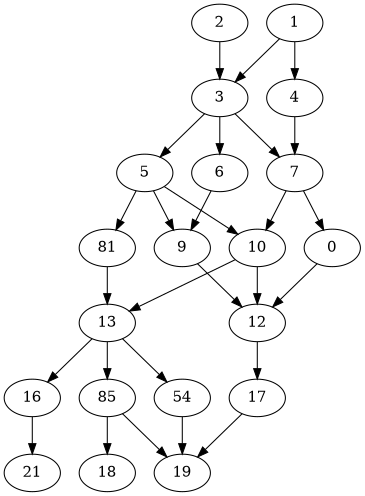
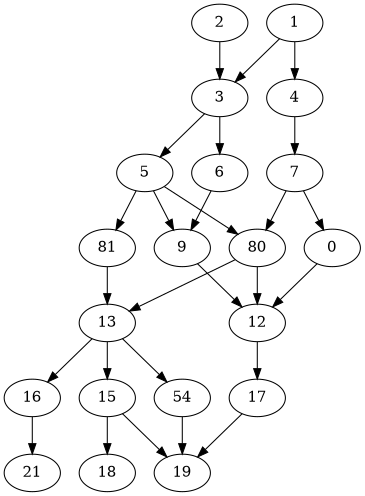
(253, 132) -> none
(257, 248) -> (257, 248)
(107, 398) -> (107, 398)
